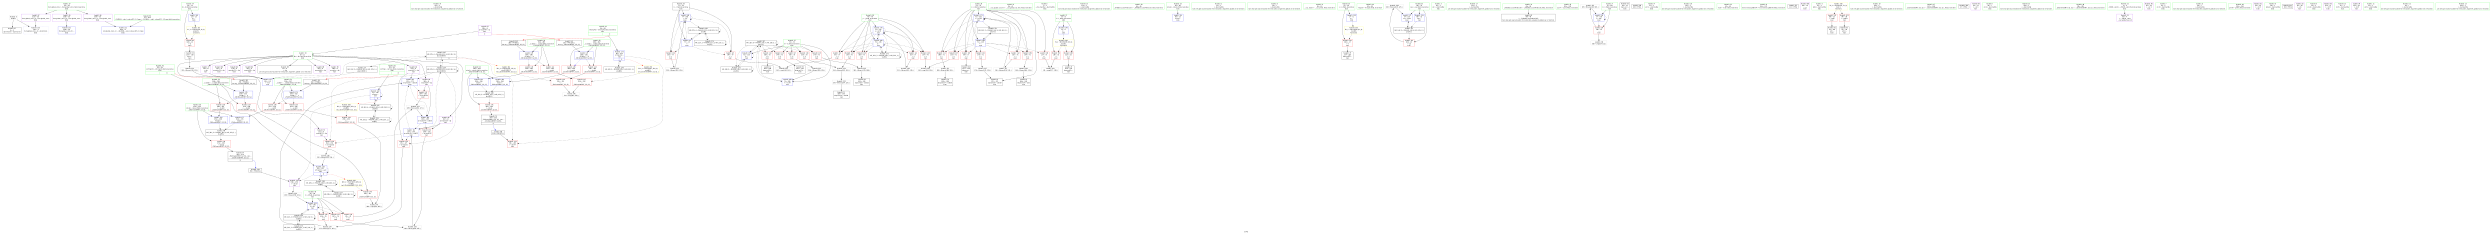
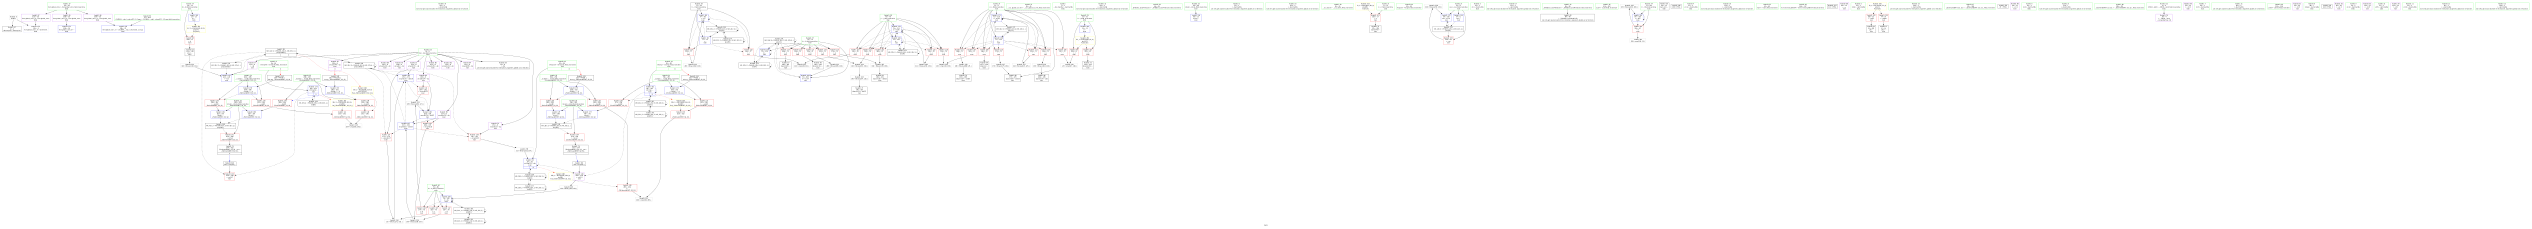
(1352, 18) -> none
(396, 43) -> (380, 55)
